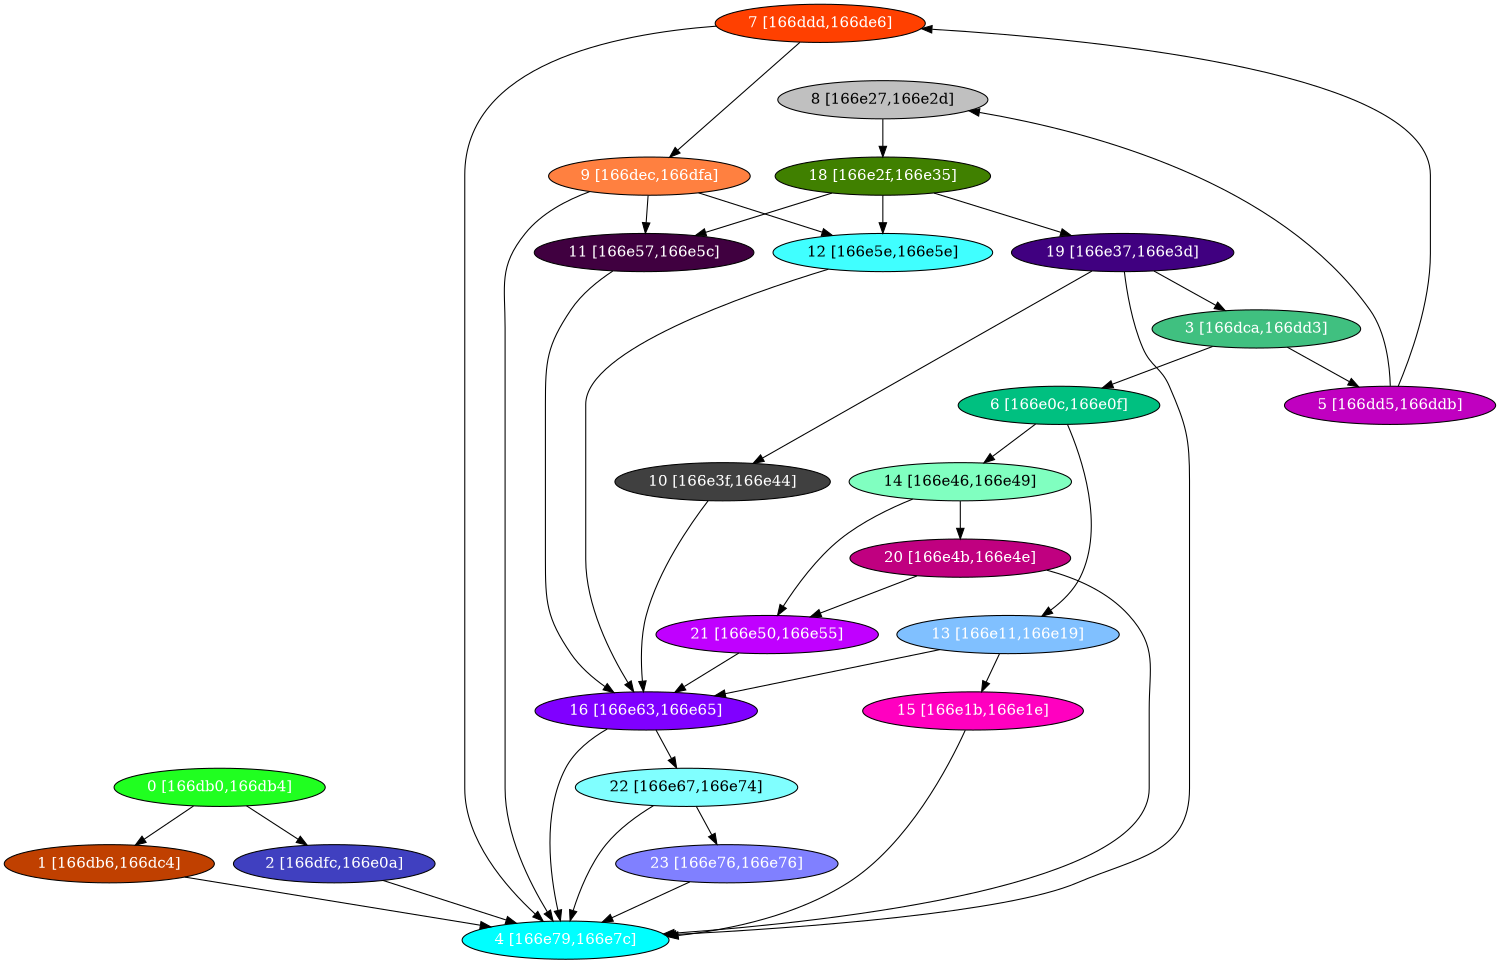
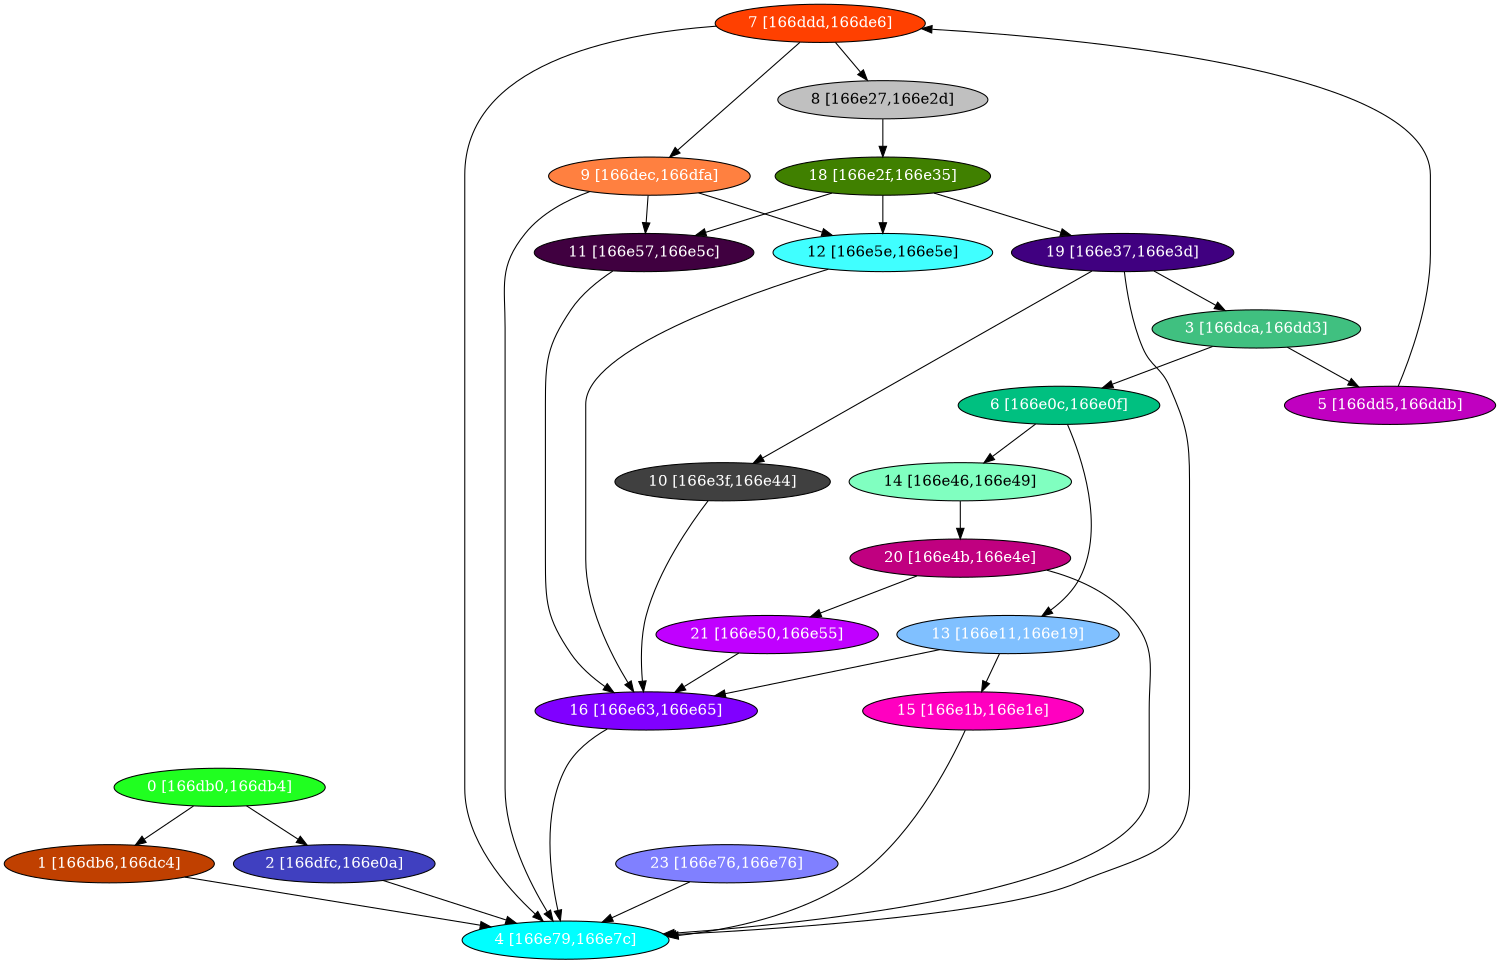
(1230, 193) -> (848, 57)
(838, 541) -> none
(687, 787) -> none
